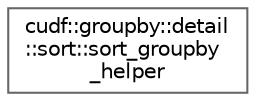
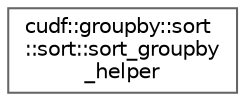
(128, 50) -> (123, 50)
